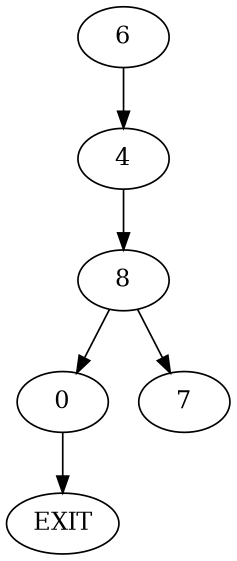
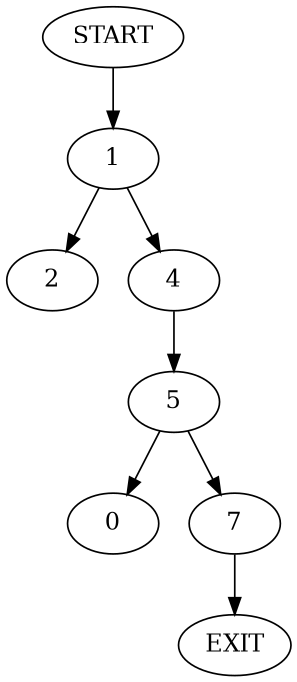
none -> (113, 37)
(124, 37) -> (113, 159)
none -> (52, 280)
(124, 280) -> (174, 402)
(63, 454) -> (235, 576)
